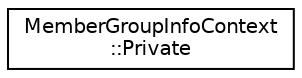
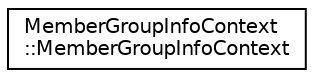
(151, 39) -> (157, 39)
